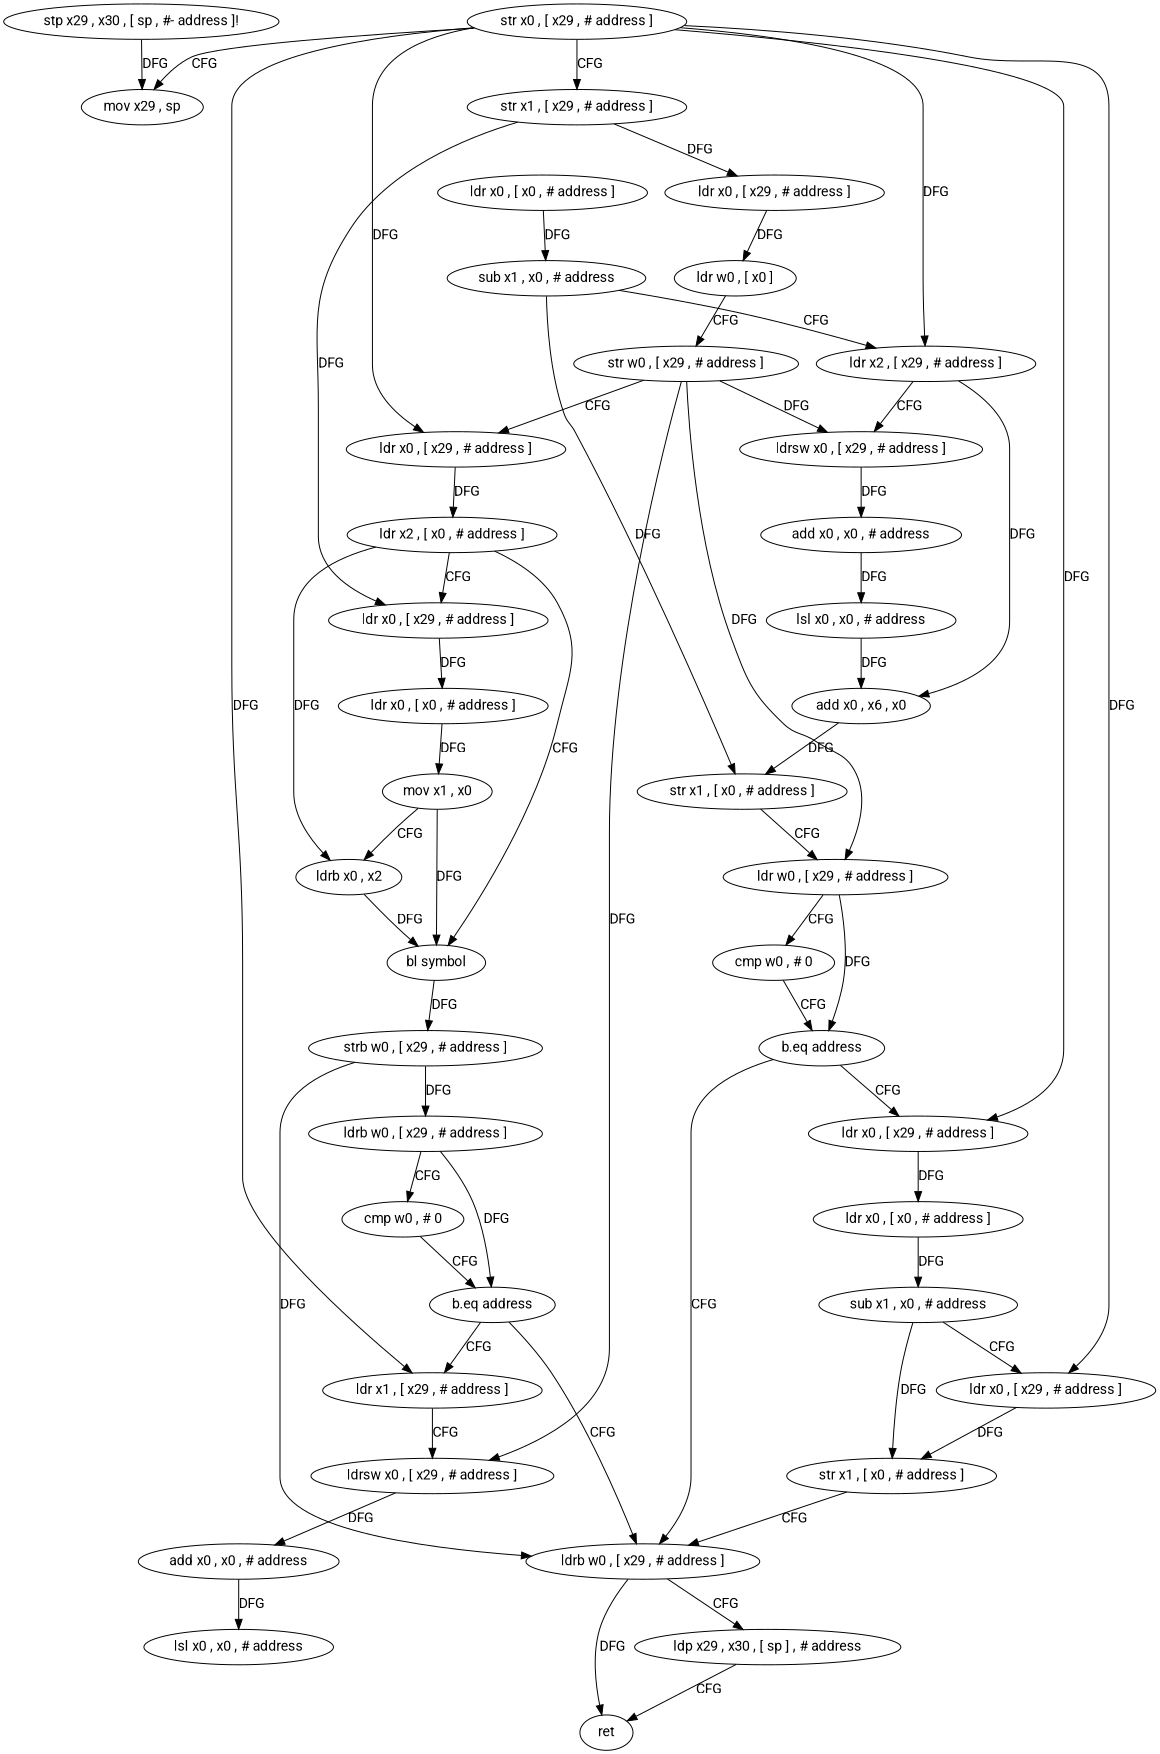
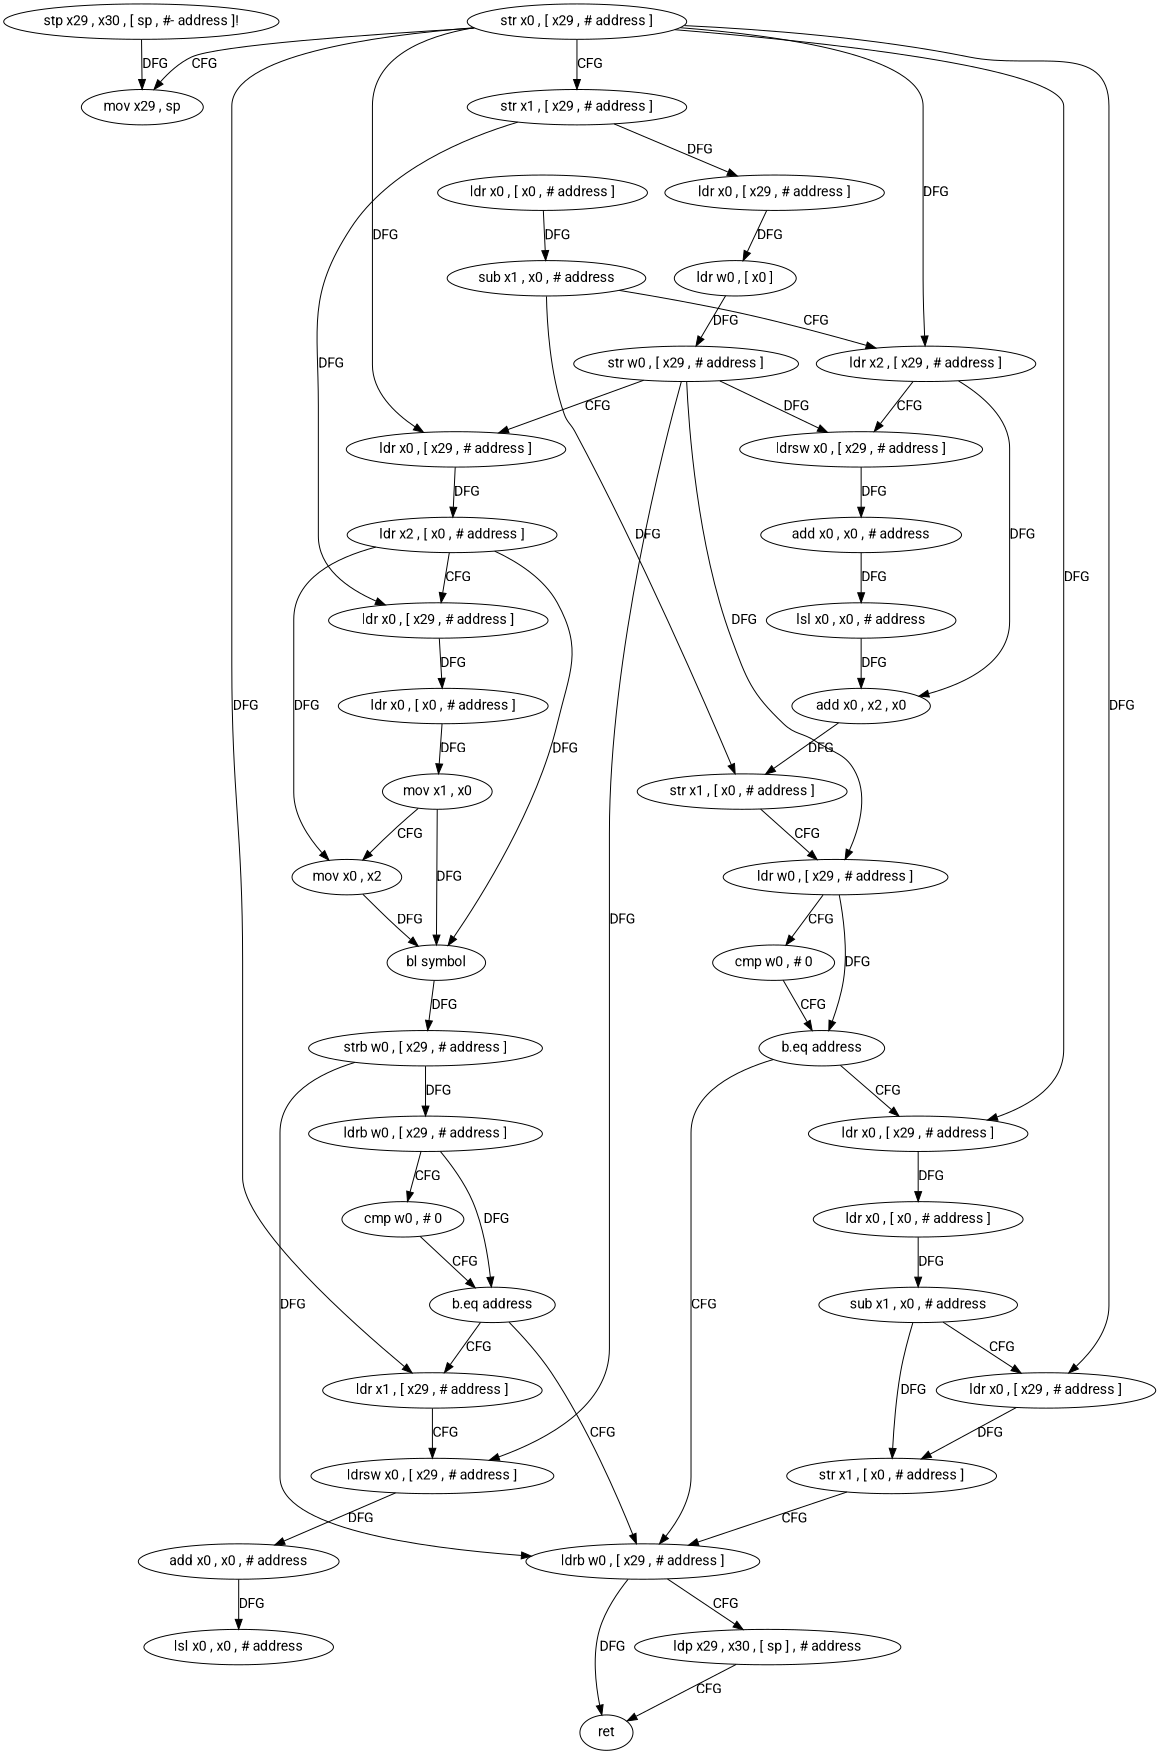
(726, 321) -> (726, 321)
(861, 706) -> (861, 706)
(566, 749) -> (566, 749)
(349, 877) -> (347, 877)
